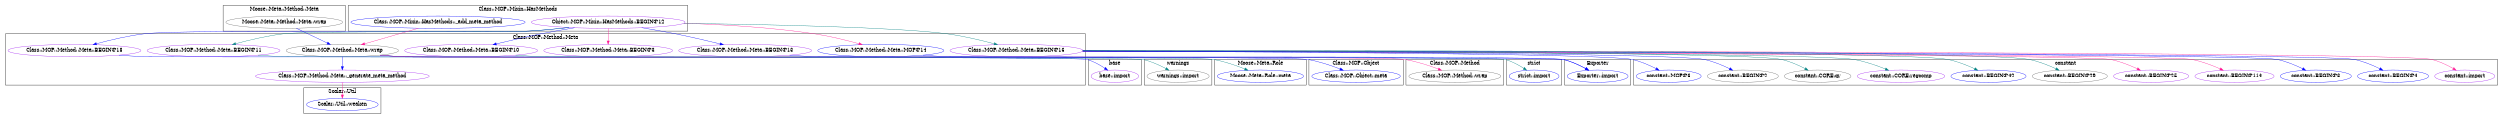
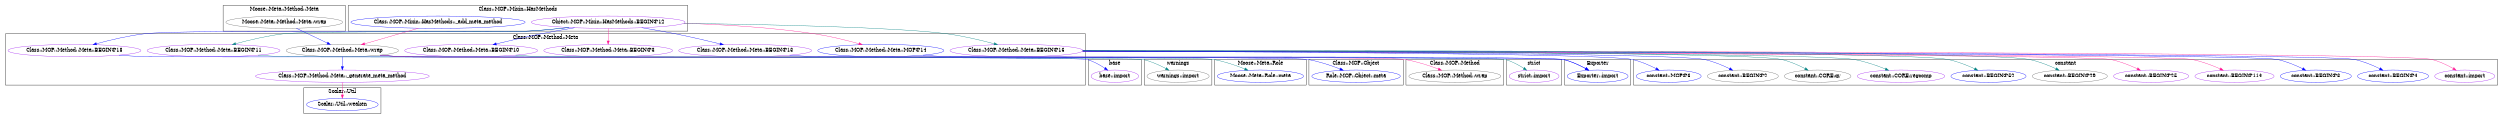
(1356, 76) -> (1356, 76)
(1534, 76) -> (1534, 76)
(1988, 76) -> (1988, 76)
